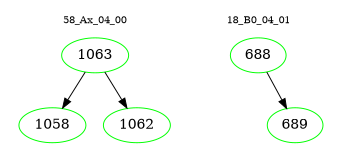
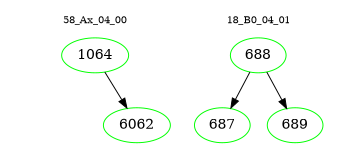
(95, 55) -> (95, 55)
(52, 125) -> none
(137, 125) -> (137, 125)
none -> (222, 125)
